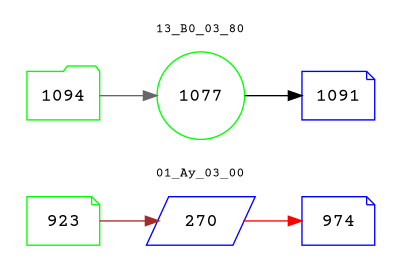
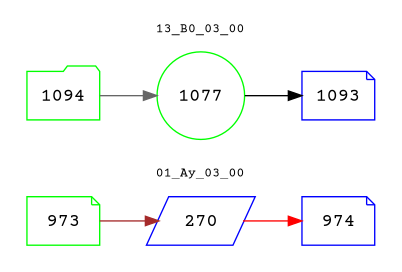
(201, 29) -> (201, 29)
(338, 96) -> (338, 96)
(63, 221) -> (63, 221)
